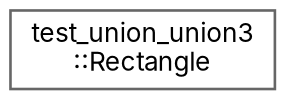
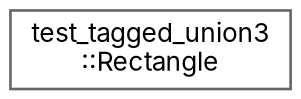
(143, 50) -> (151, 50)
